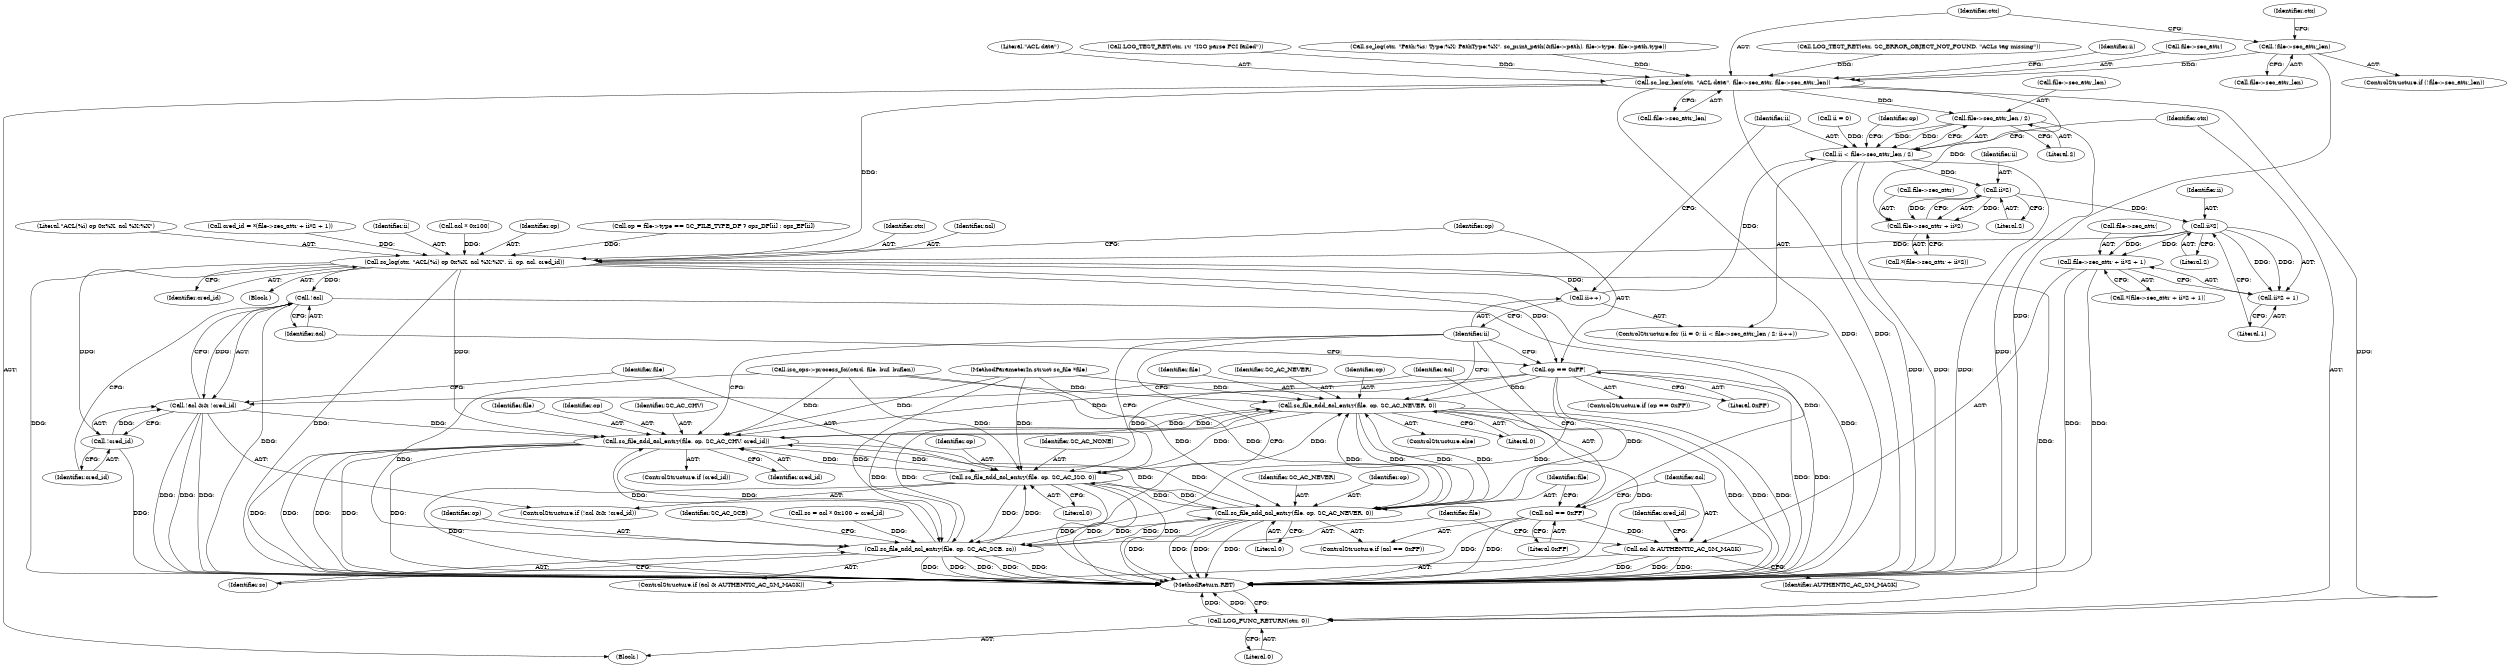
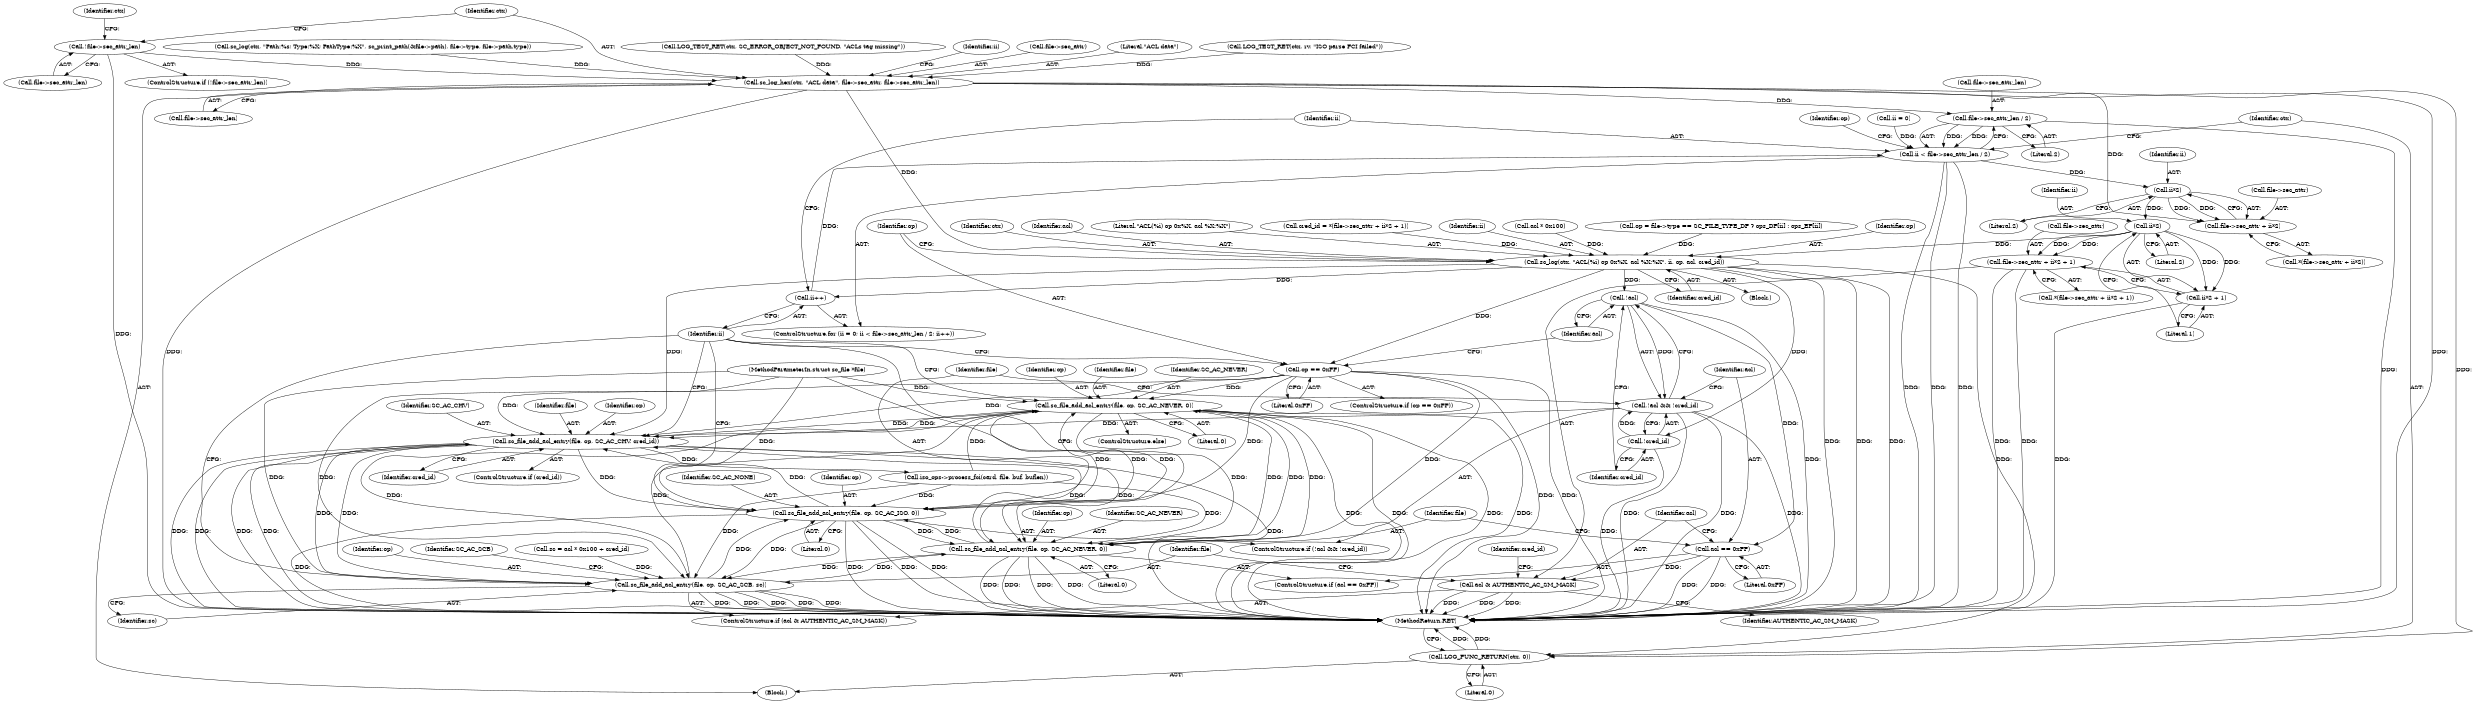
(784, 410) -> (778, 469)
none -> (2031, 604)
